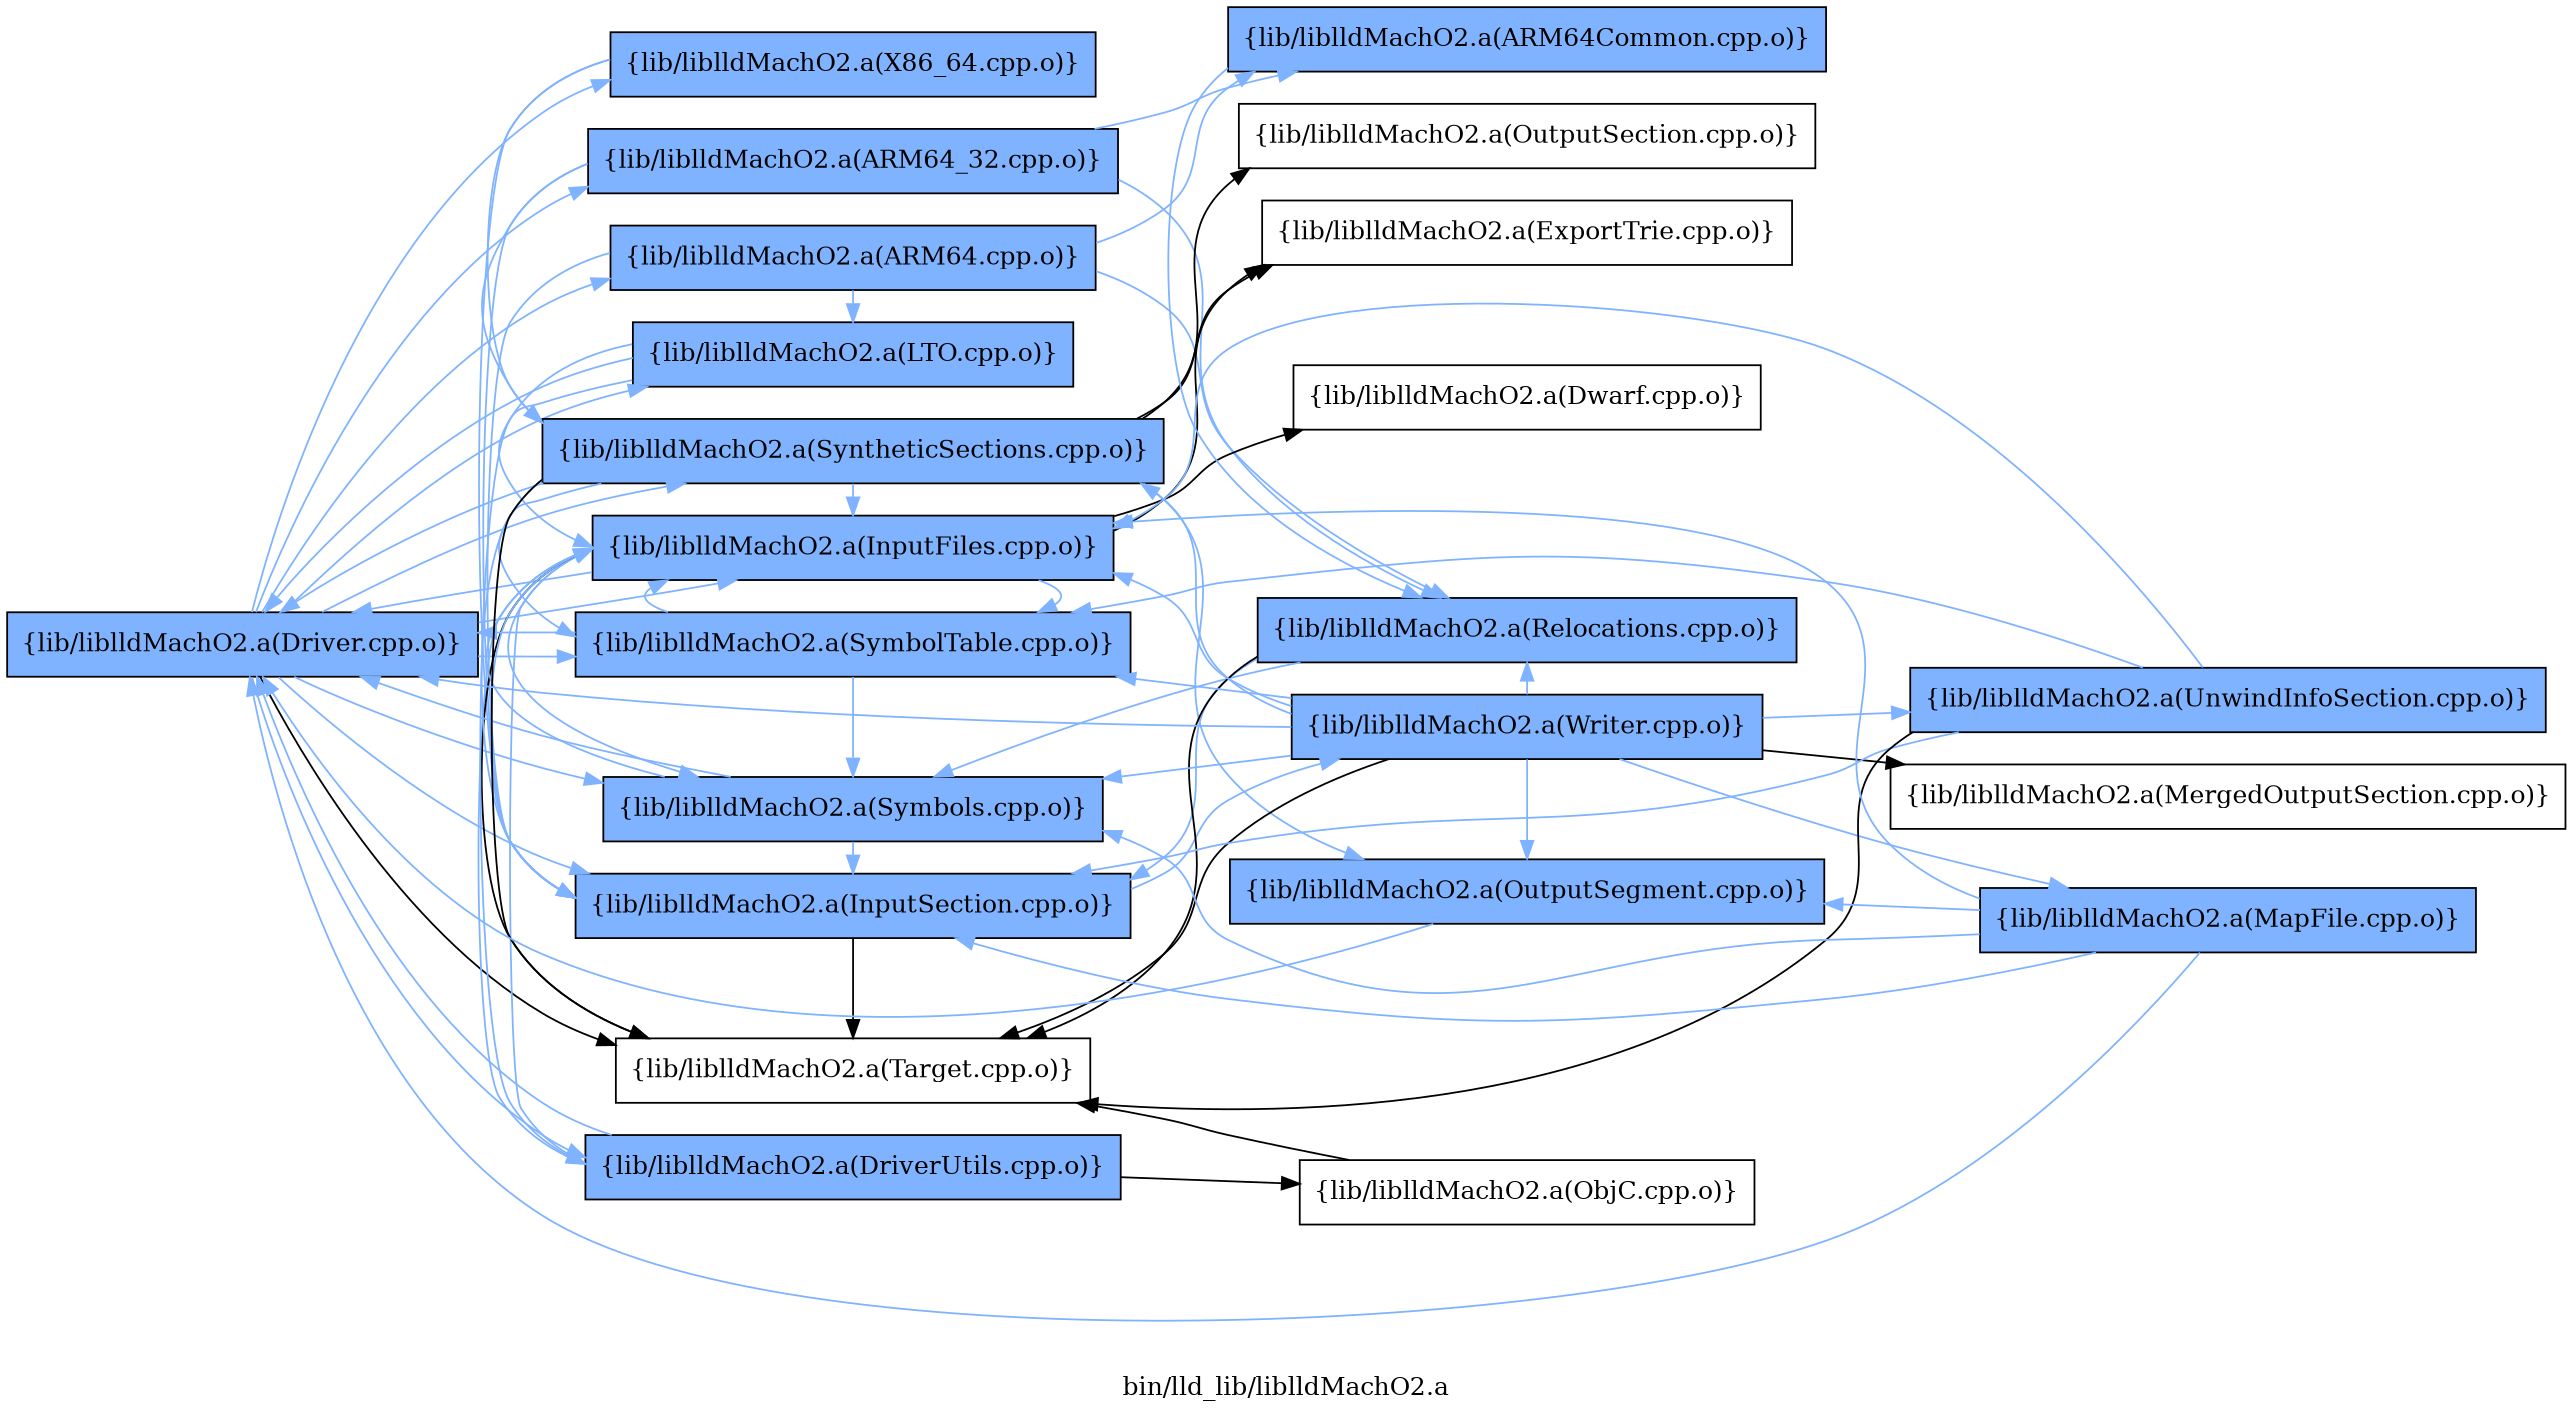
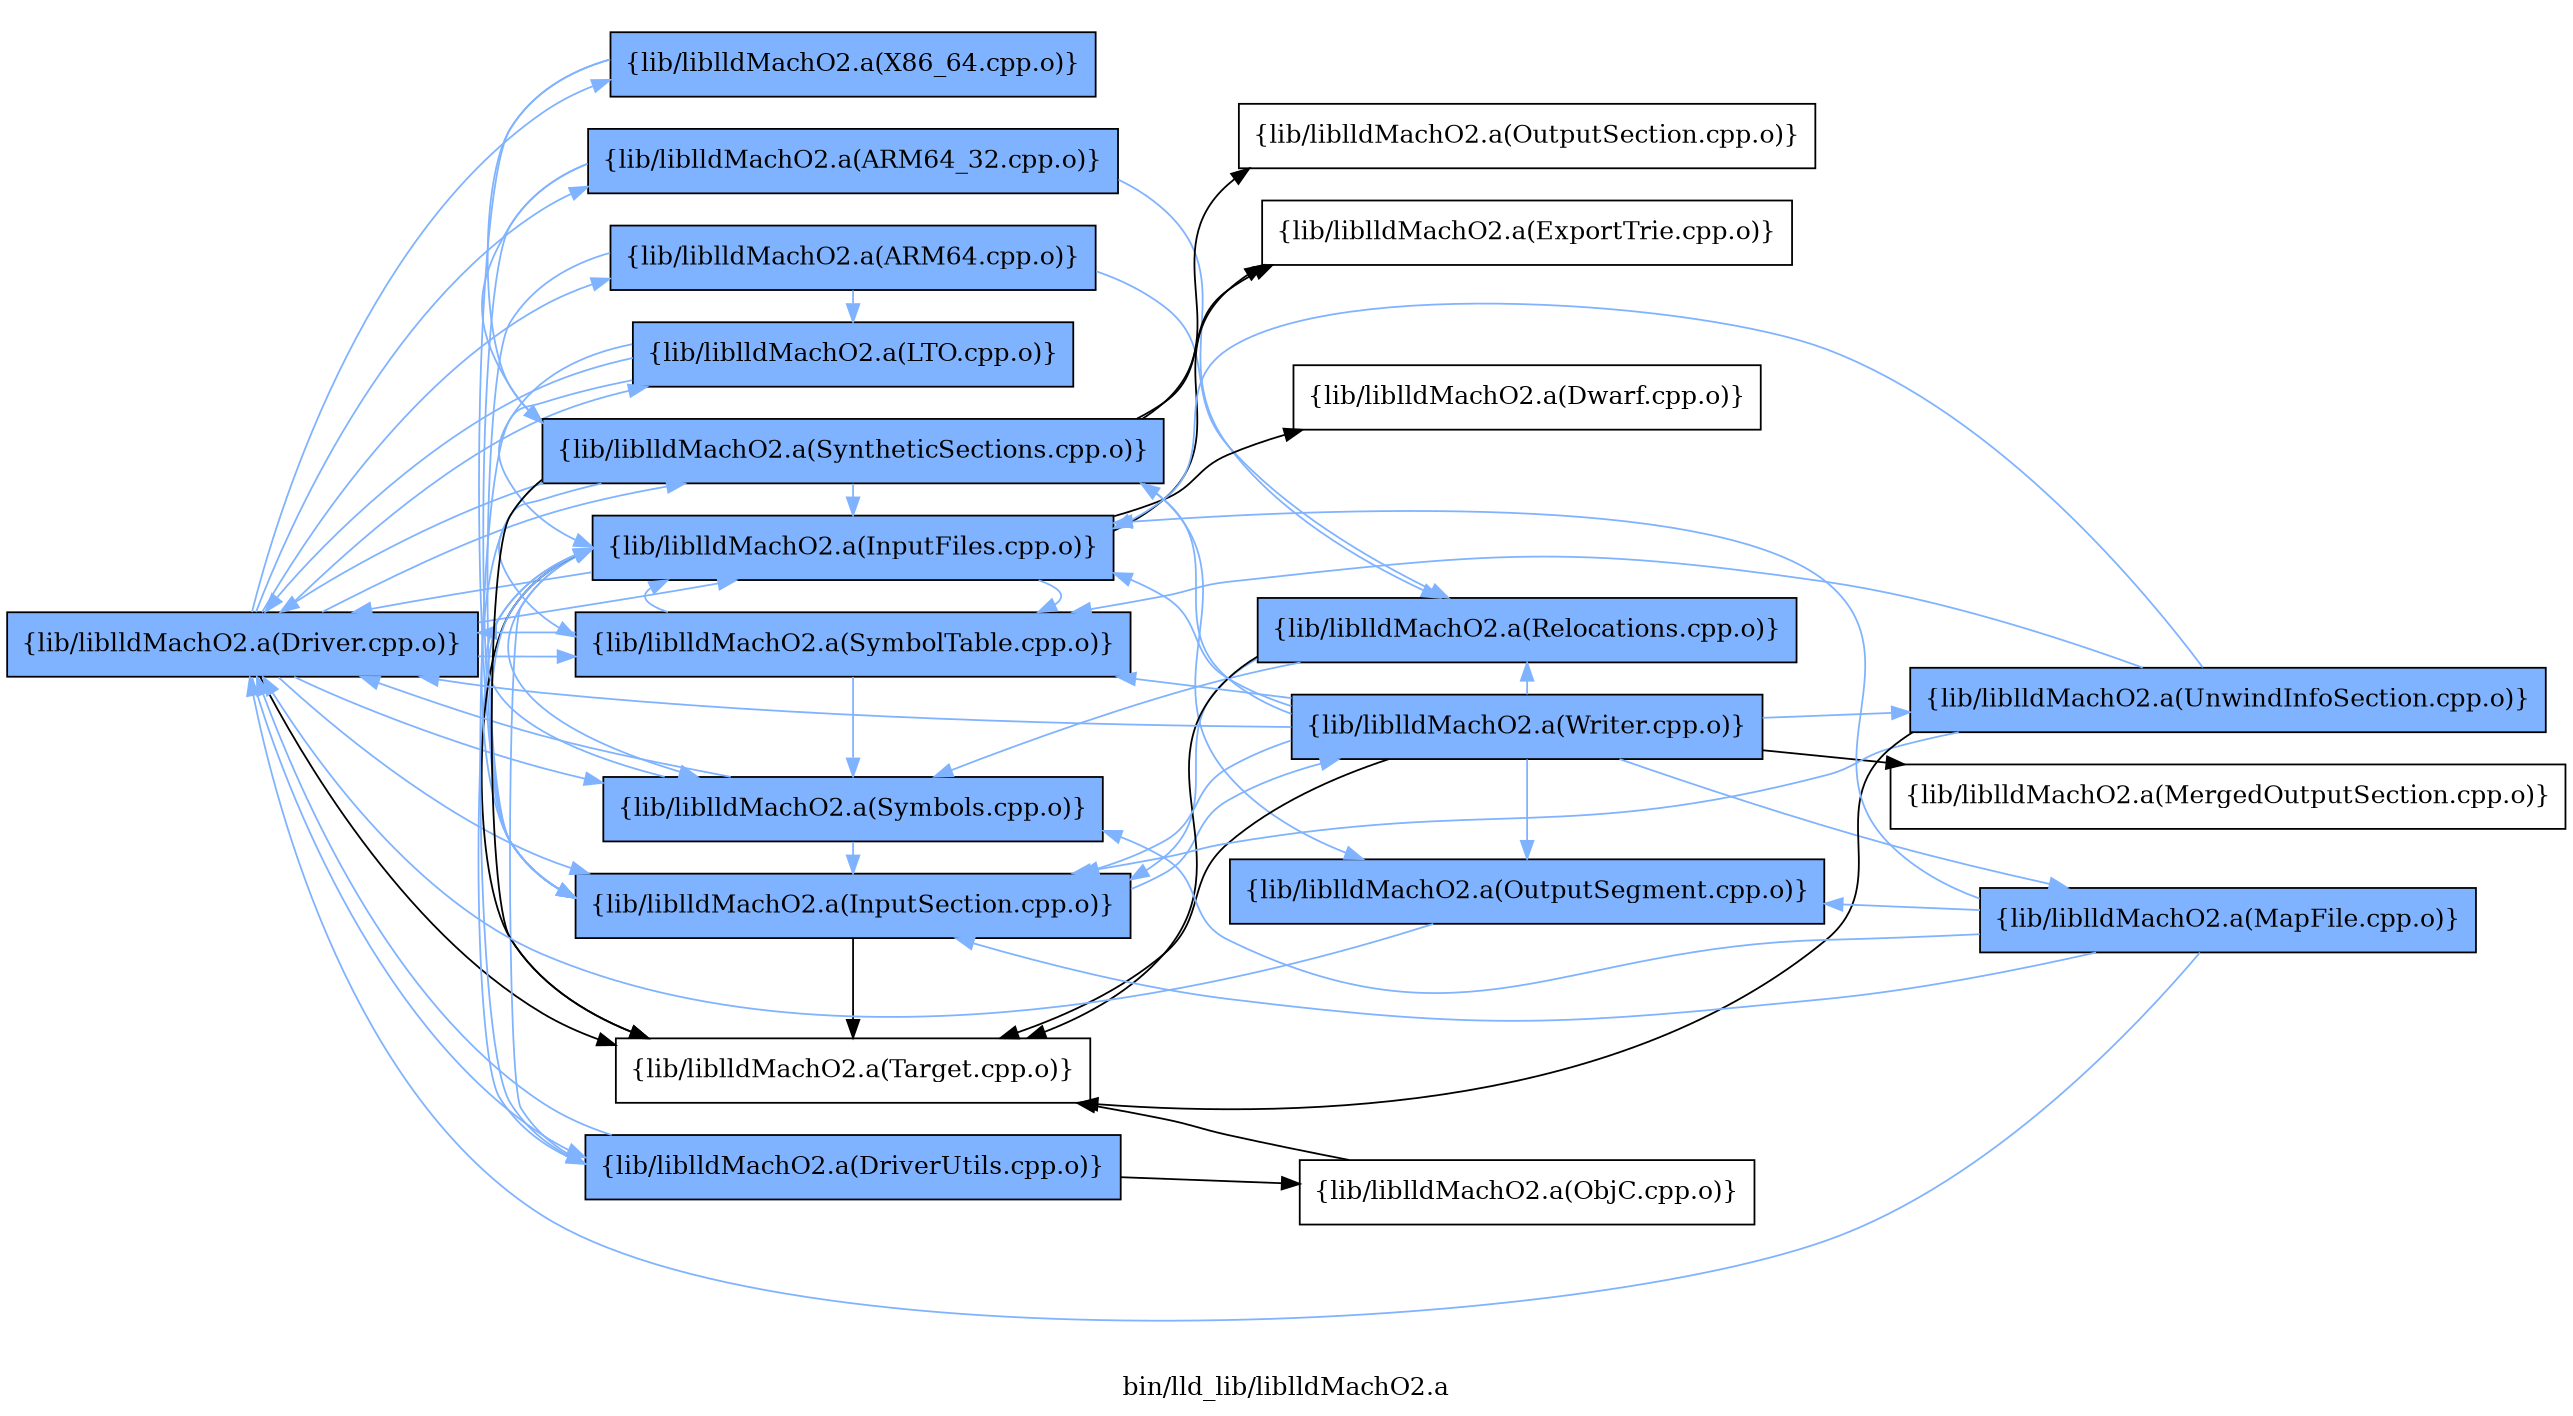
(1527, 39) -> none
(1236, 762) -> (1208, 785)
